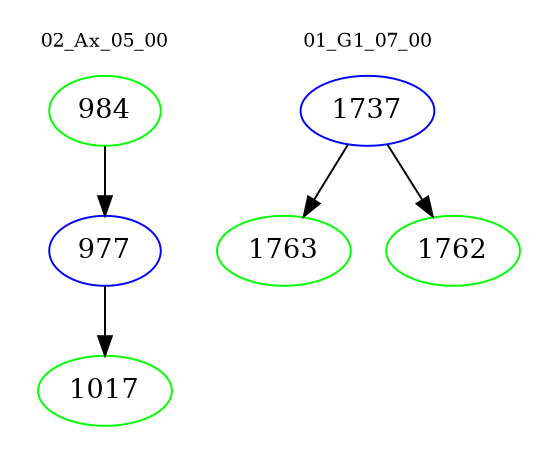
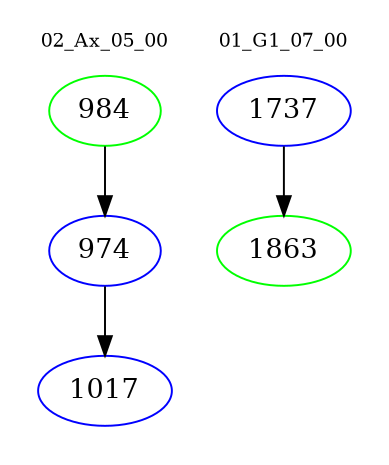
(105, 251) -> (105, 251)
(284, 251) -> (284, 251)
(453, 251) -> none
(105, 391) -> (105, 391)
